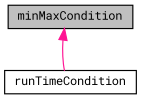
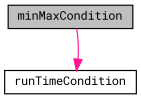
(63, 55) -> (78, 44)
